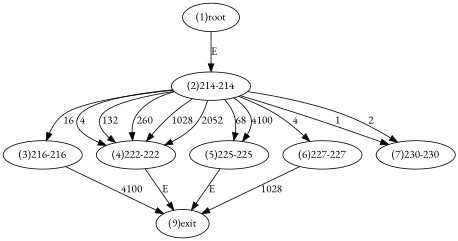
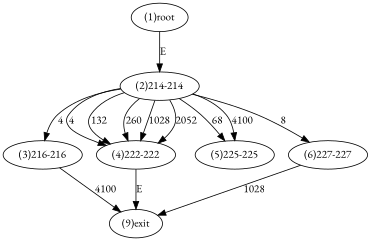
(69, 121) -> (60, 121)
(295, 121) -> (283, 121)
(416, 155) -> none
(208, 186) -> none
